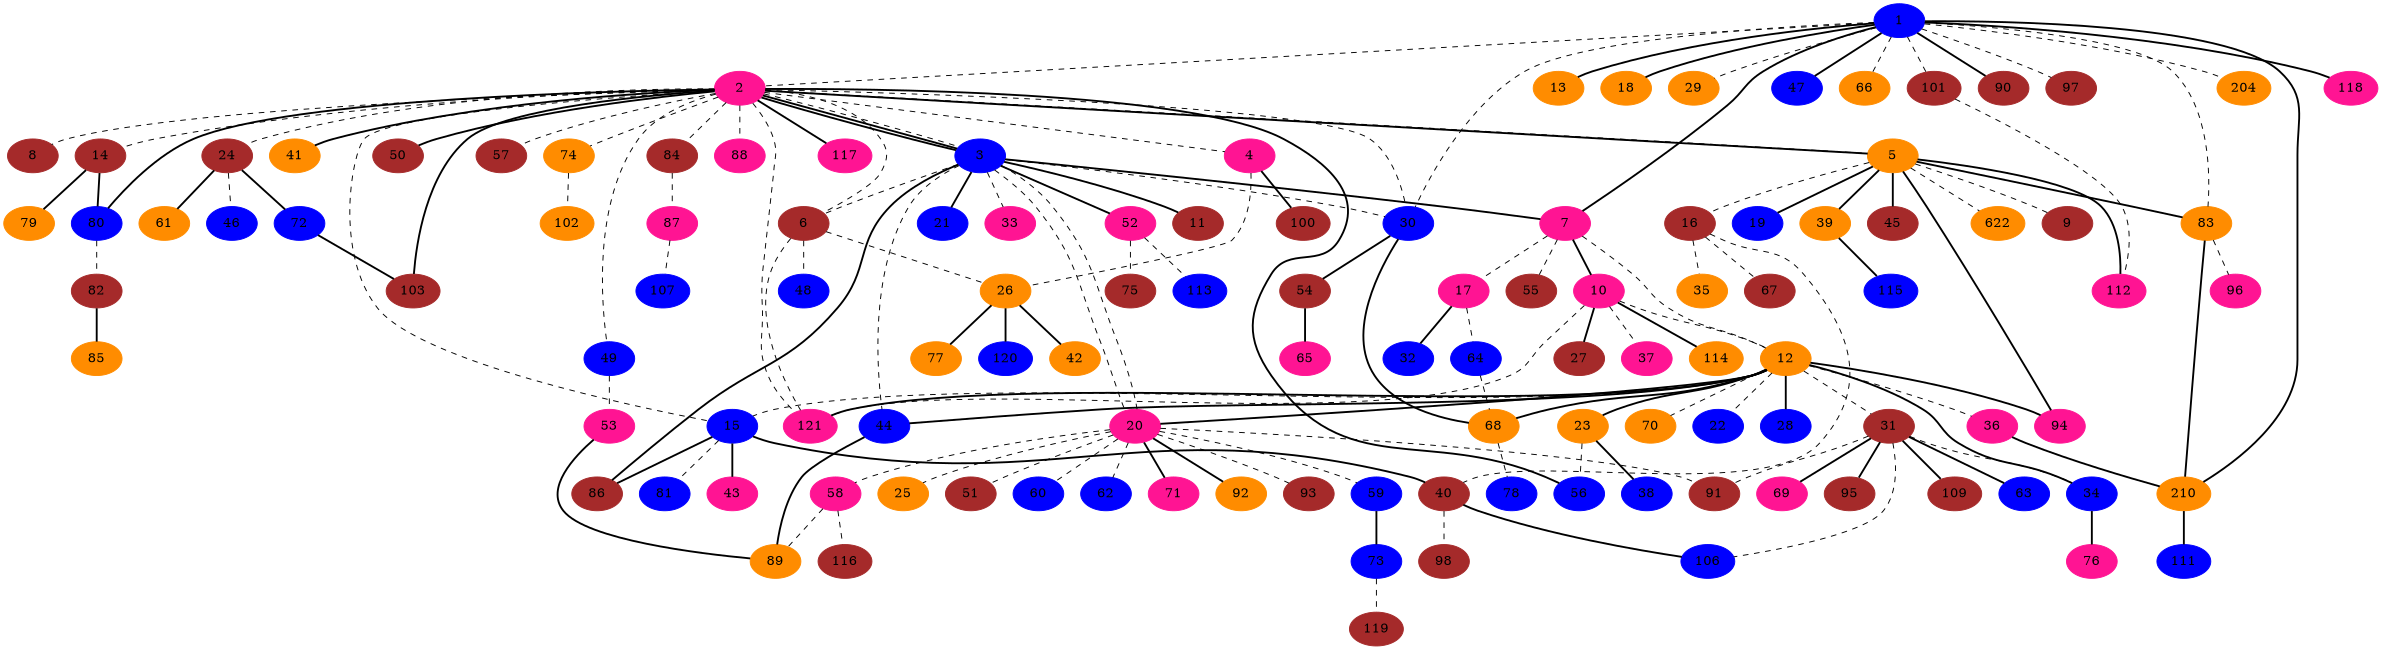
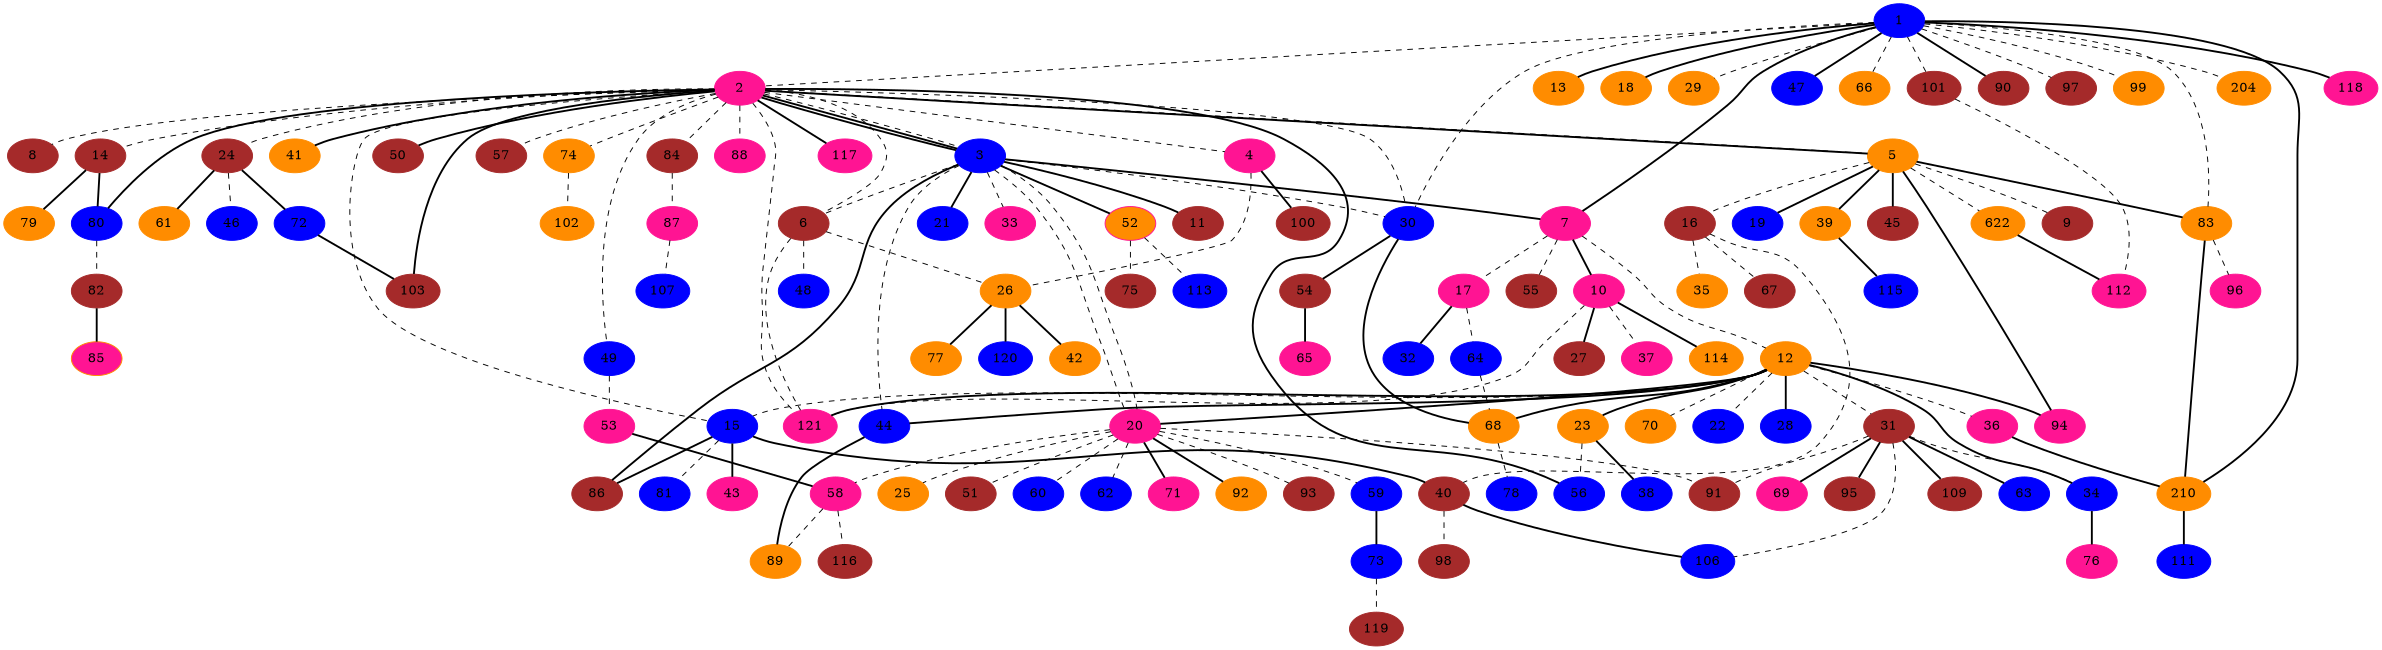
none -> (2139, 88)
(2047, 182) -> (2059, 257)
(1130, 223) -> (1130, 223)
(1678, 320) -> none
(97, 359) -> (97, 359)
(612, 535) -> (722, 460)
